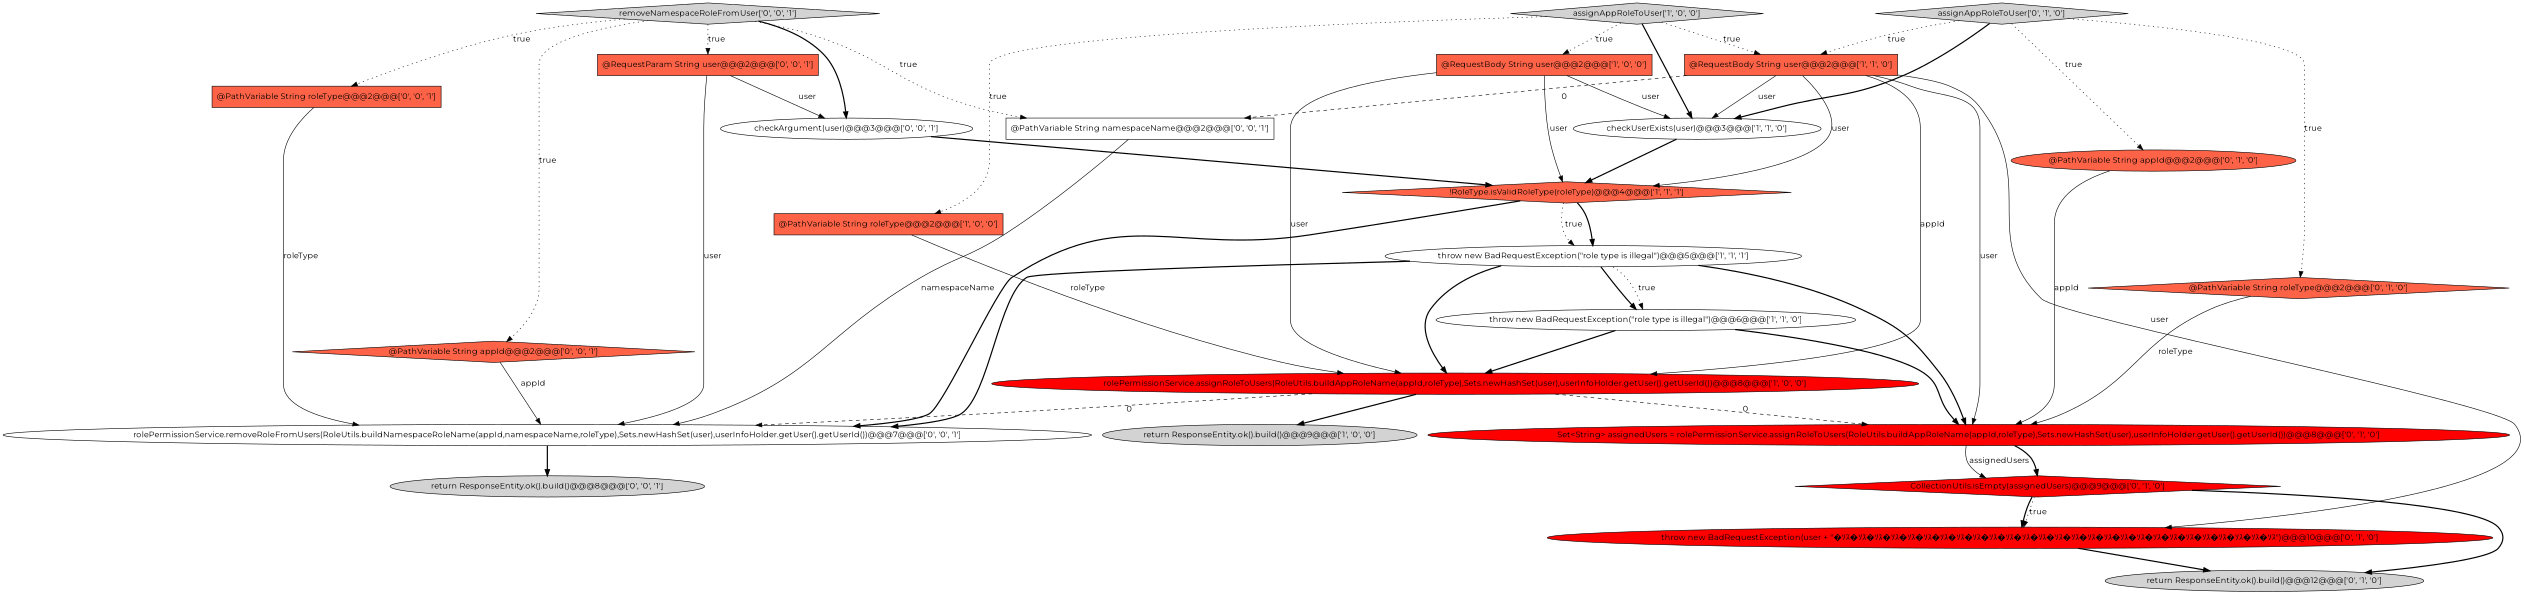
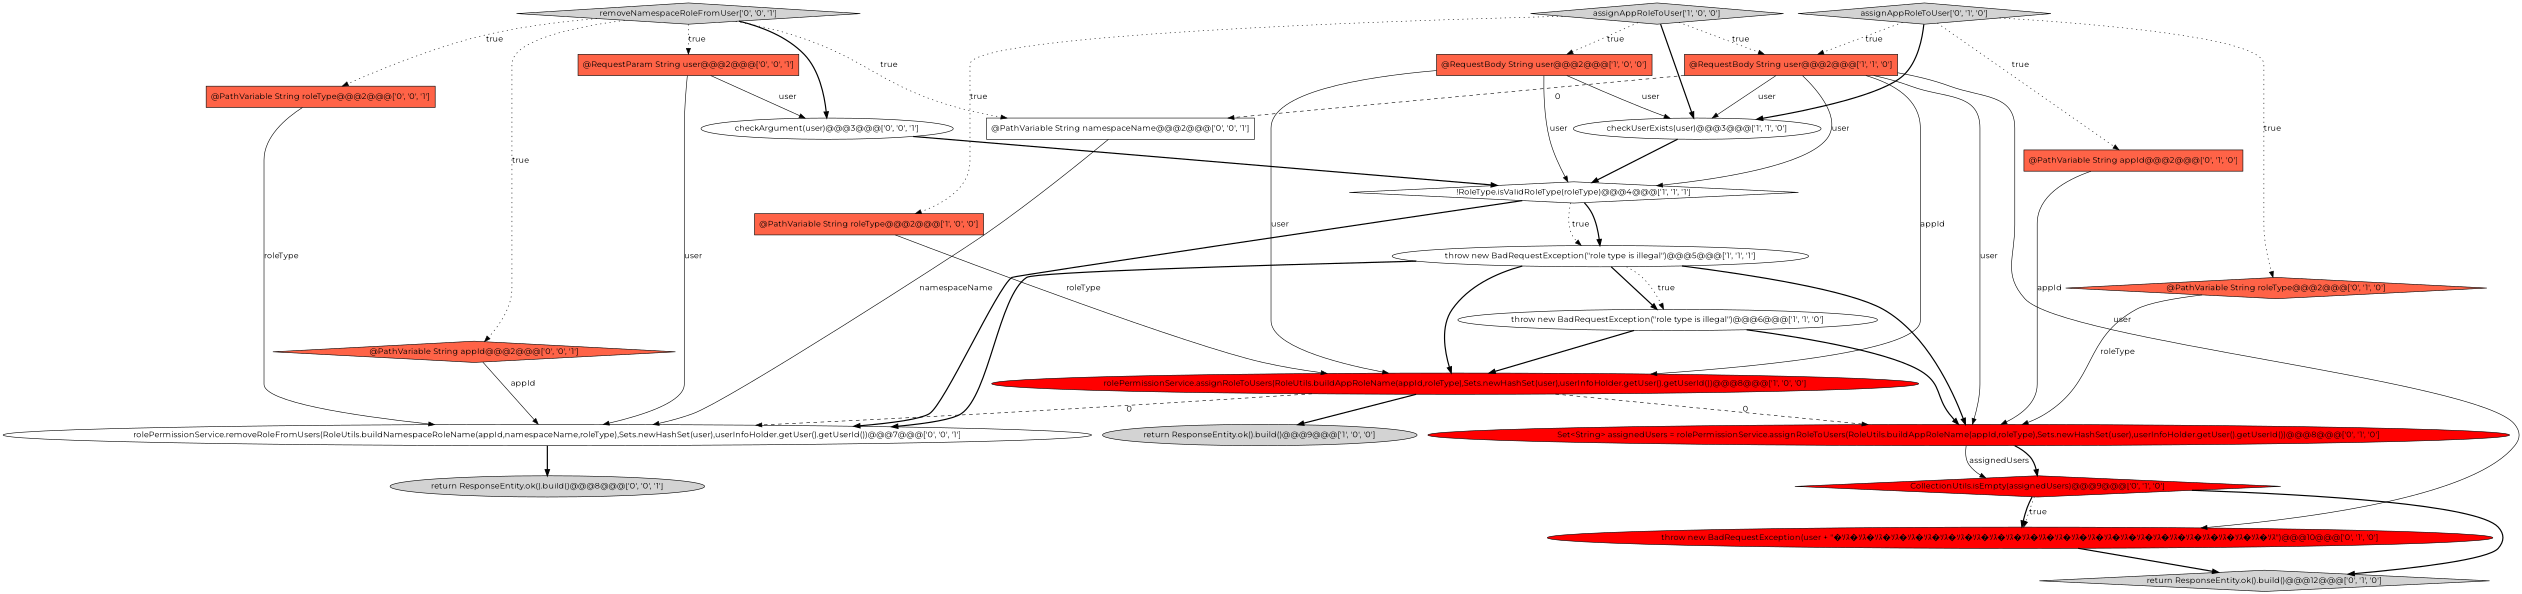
(2154, 161) -> (2133, 161)
(1567, 192) -> (1574, 192)
(2264, 581) -> (2264, 581)
